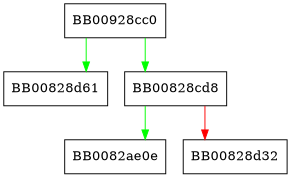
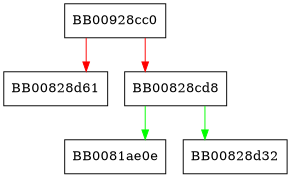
(86, 50) -> (86, 50)
(145, 50) -> (145, 50)
(205, 118) -> (205, 118)
(115, 157) -> (115, 157)
